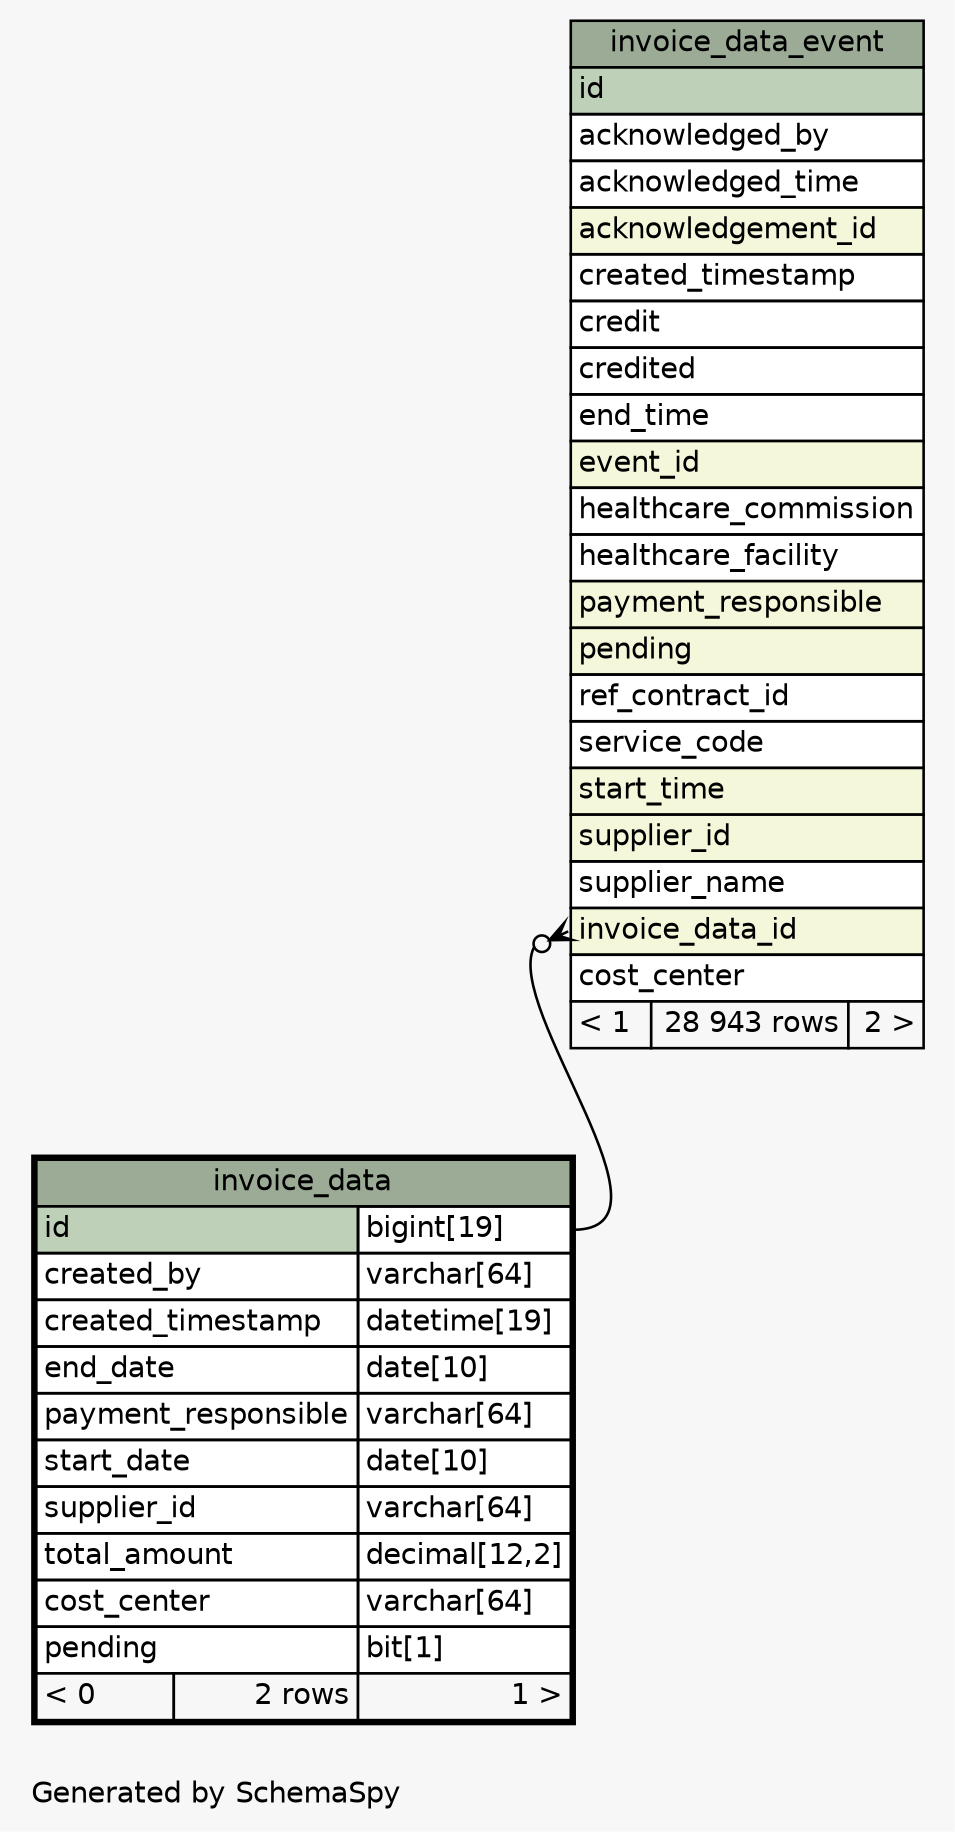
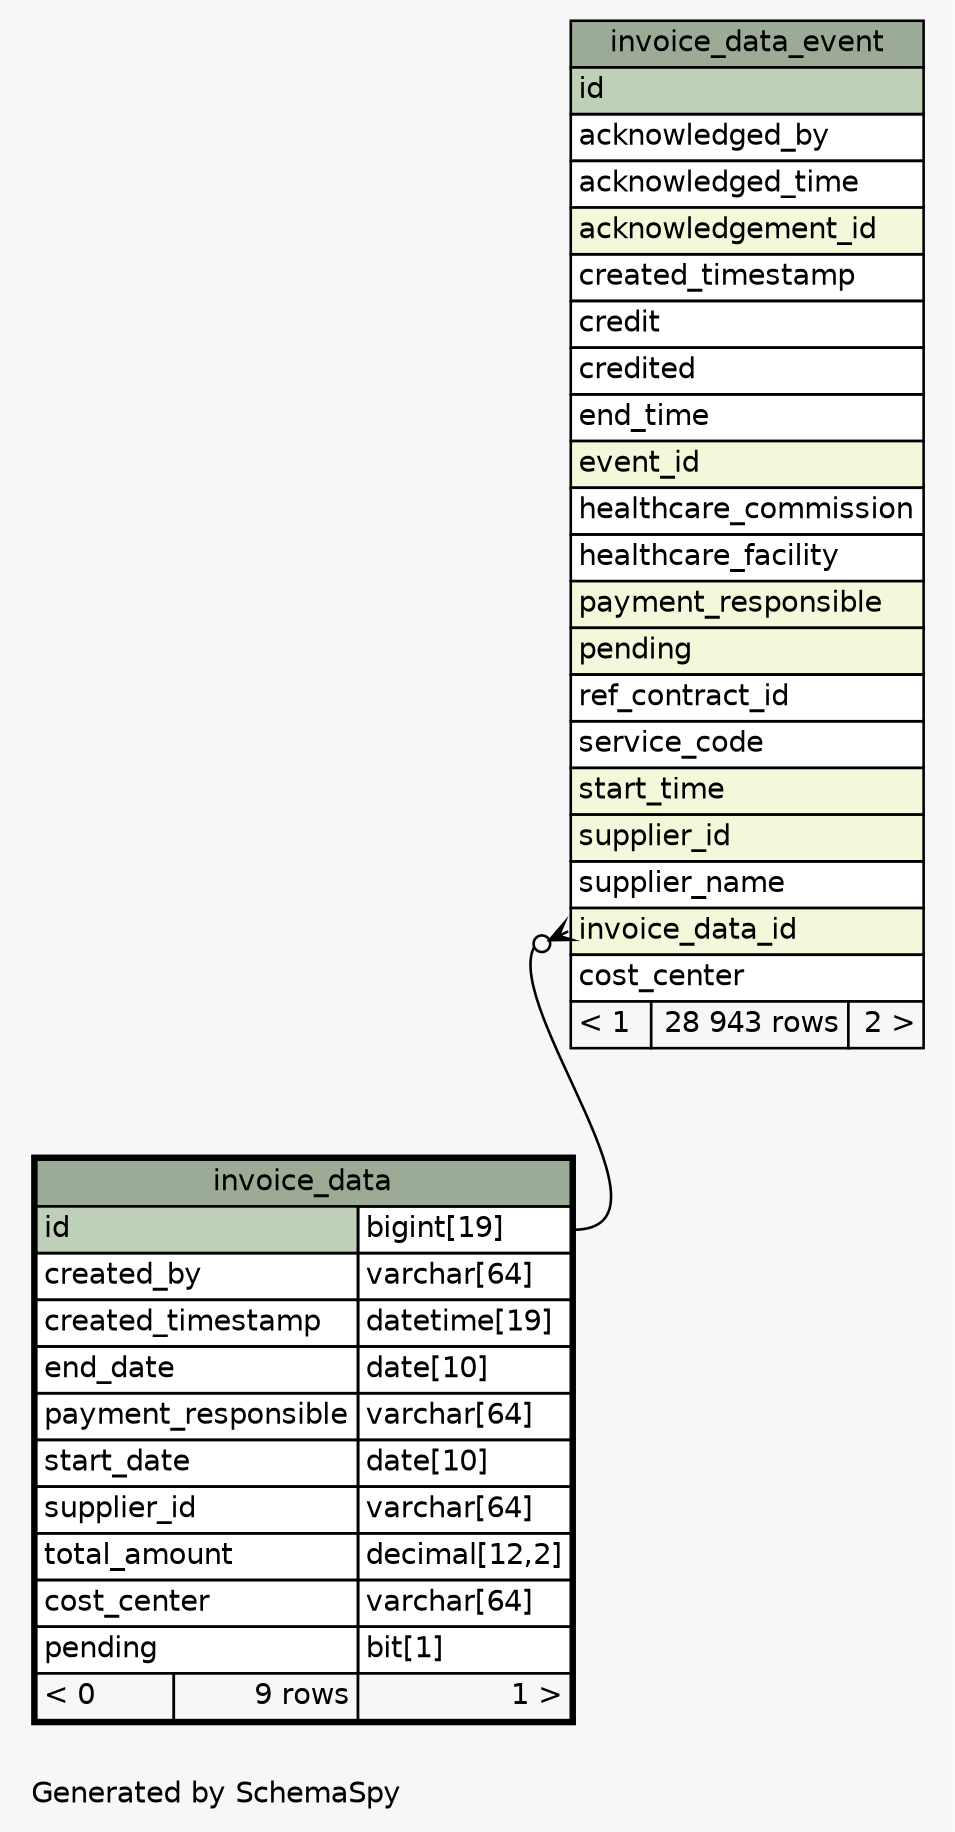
(302, 1695) -> (302, 1695)
